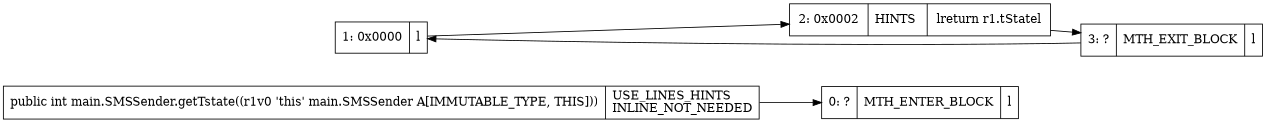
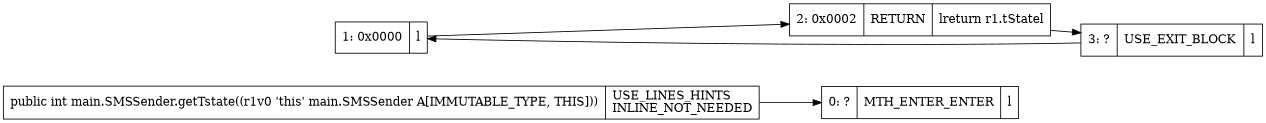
(896, 19) -> (898, 19)
(1181, 40) -> (1180, 40)
(929, 102) -> (929, 102)
